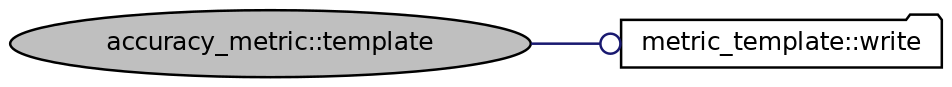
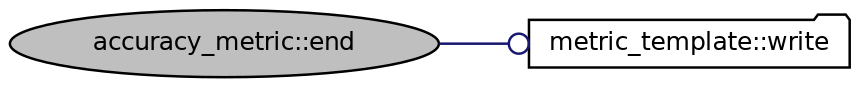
(270, 44) -> (224, 44)
